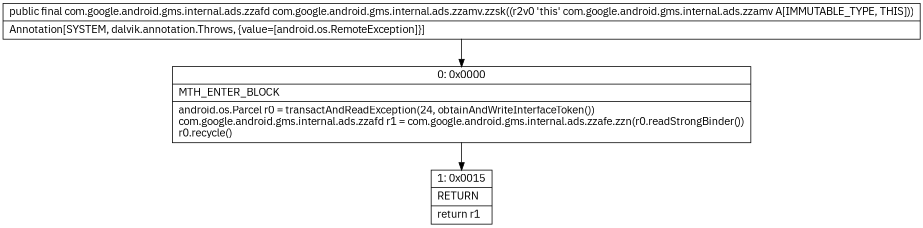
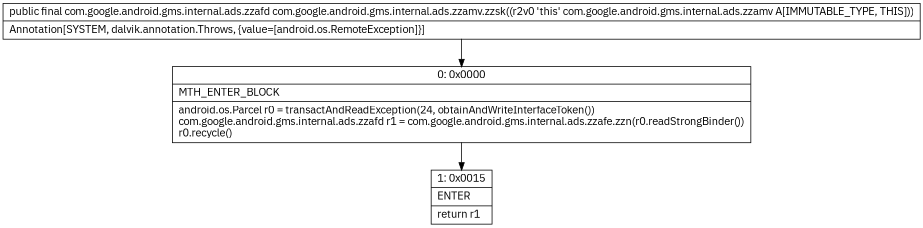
(458, 196) -> (454, 196)
